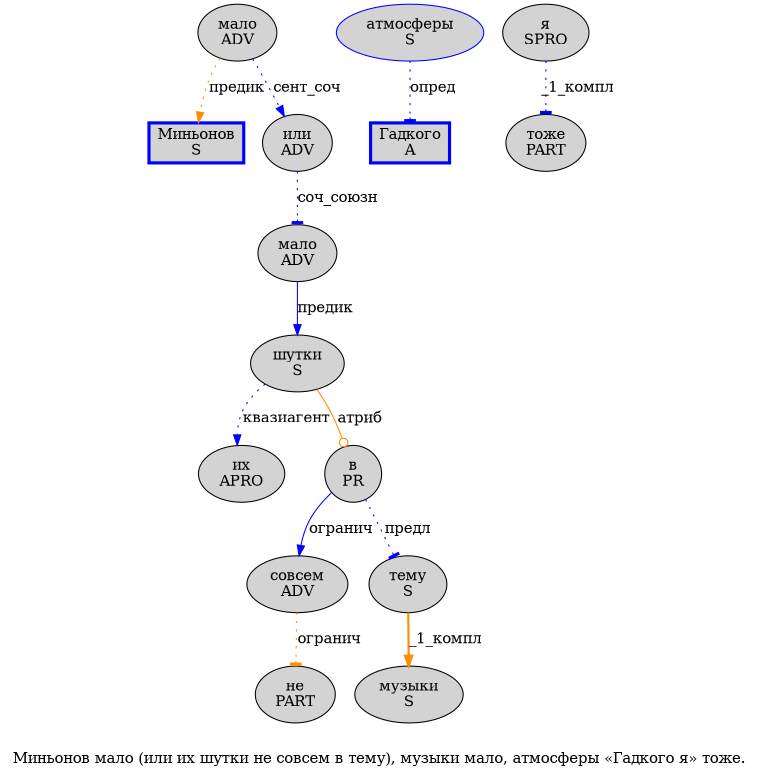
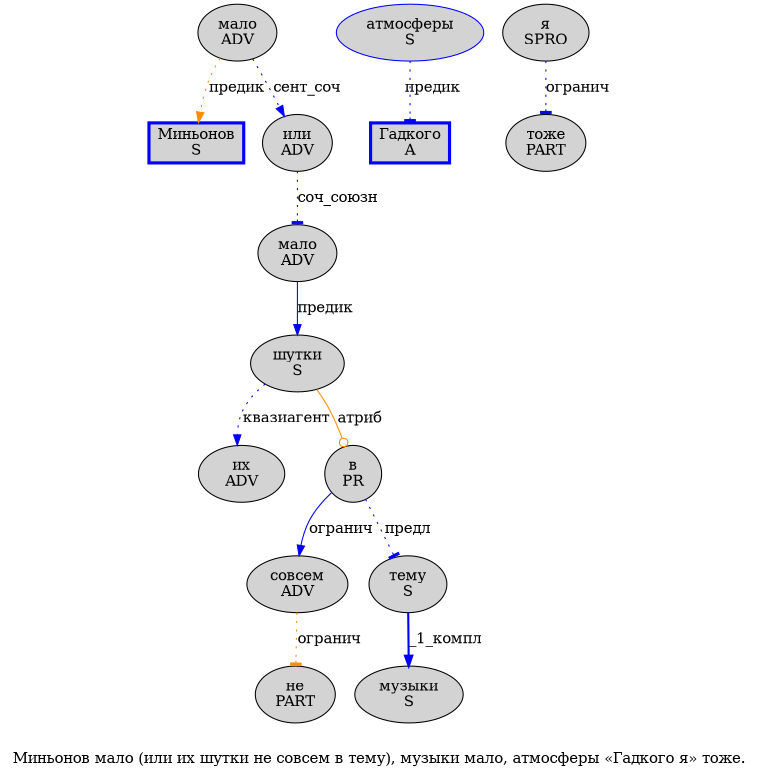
(433, 88) -> (433, 88)
(578, 88) -> (578, 88)
(242, 474) -> (242, 474)
(408, 634) -> (408, 634)
